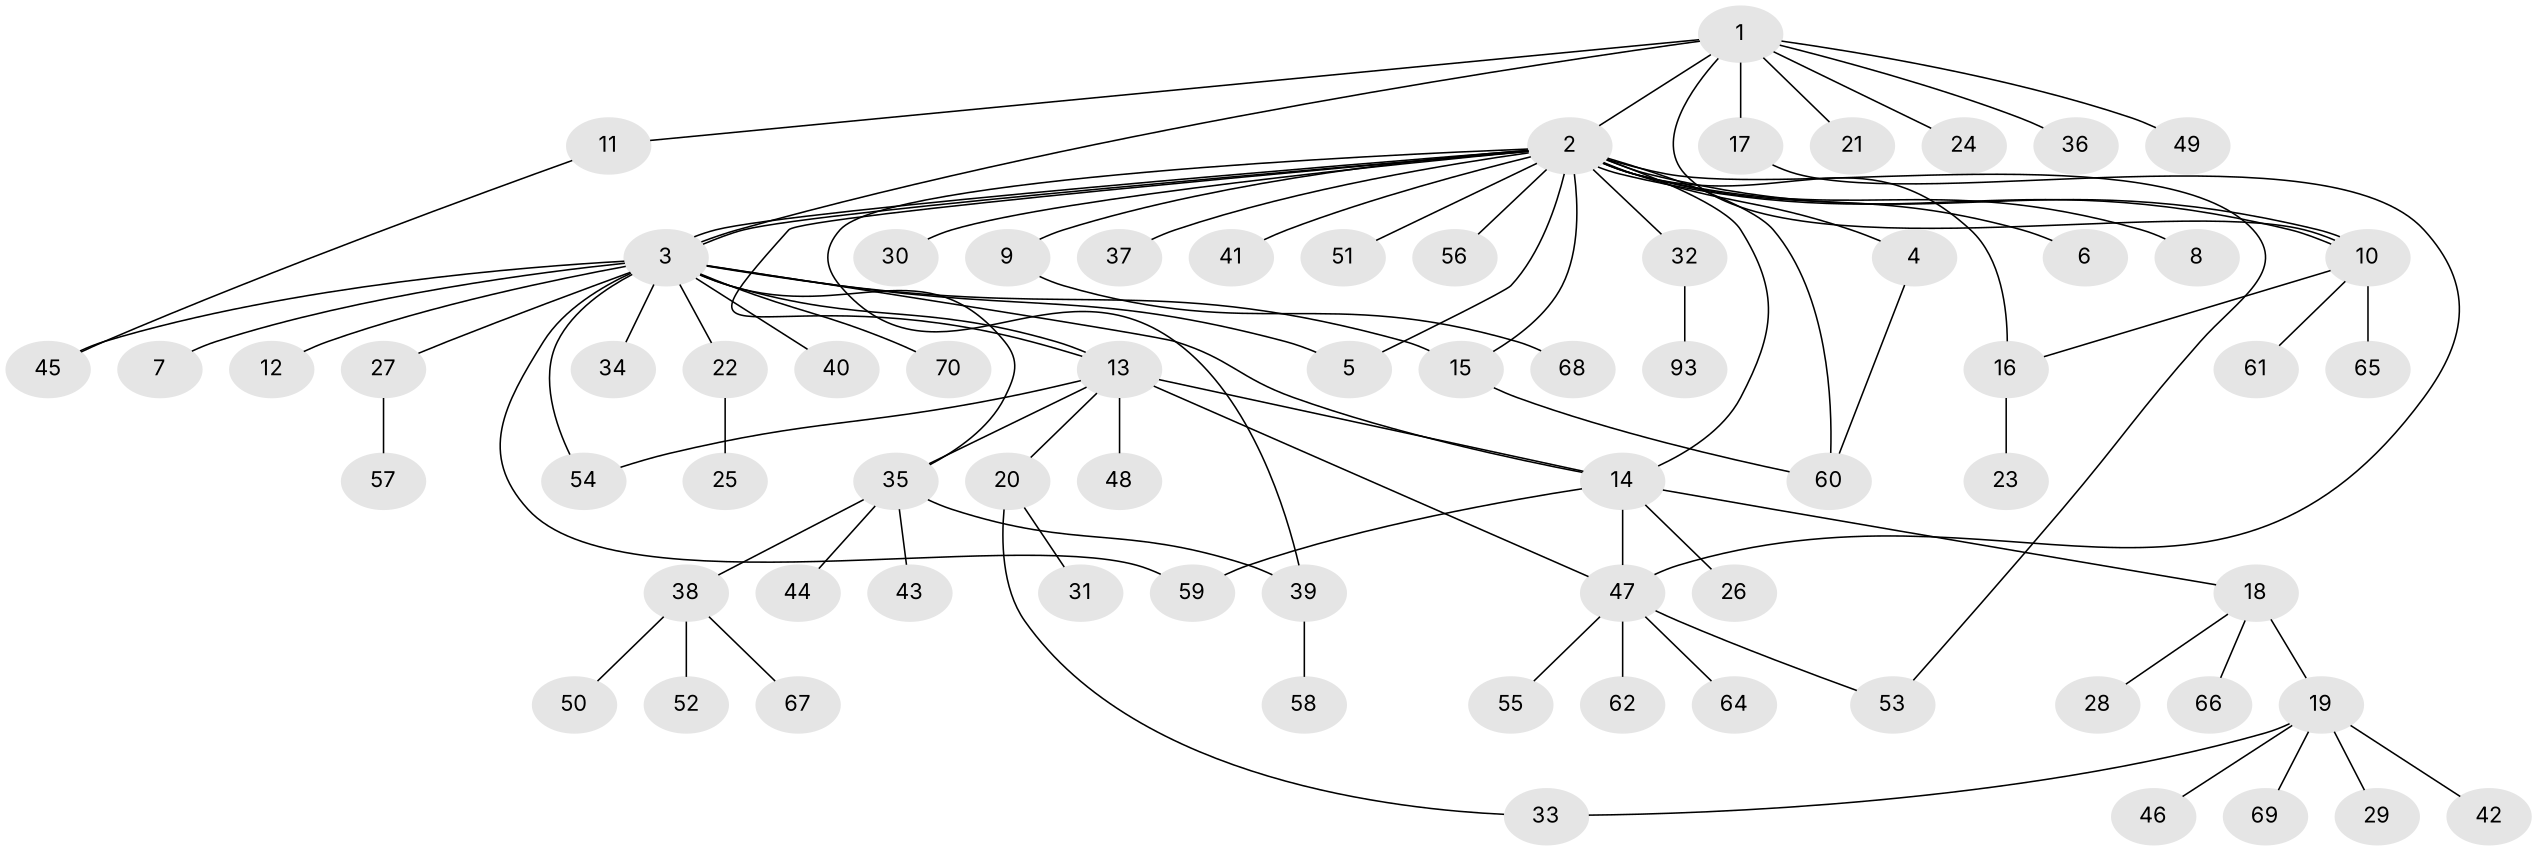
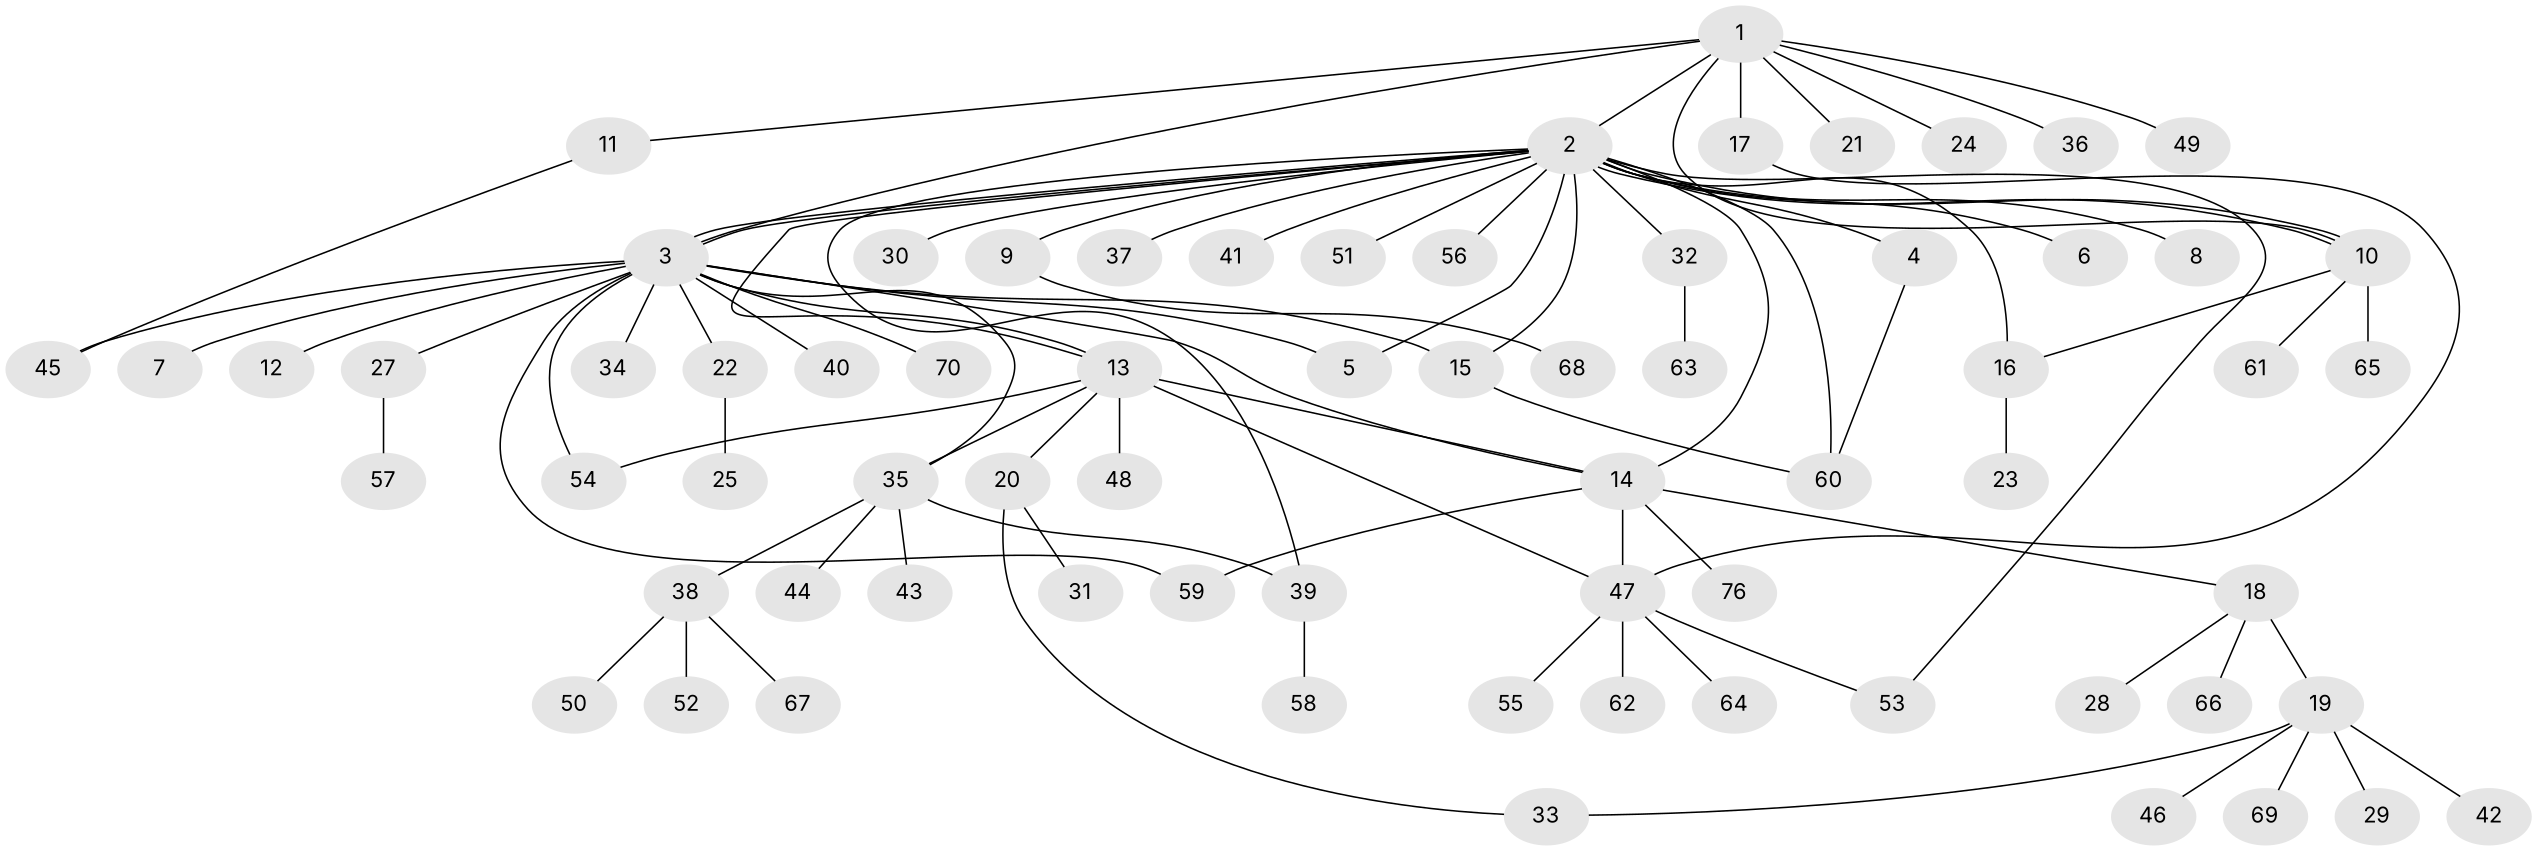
(1685, 370) -> (1685, 370)
(1734, 593) -> (1734, 593)
